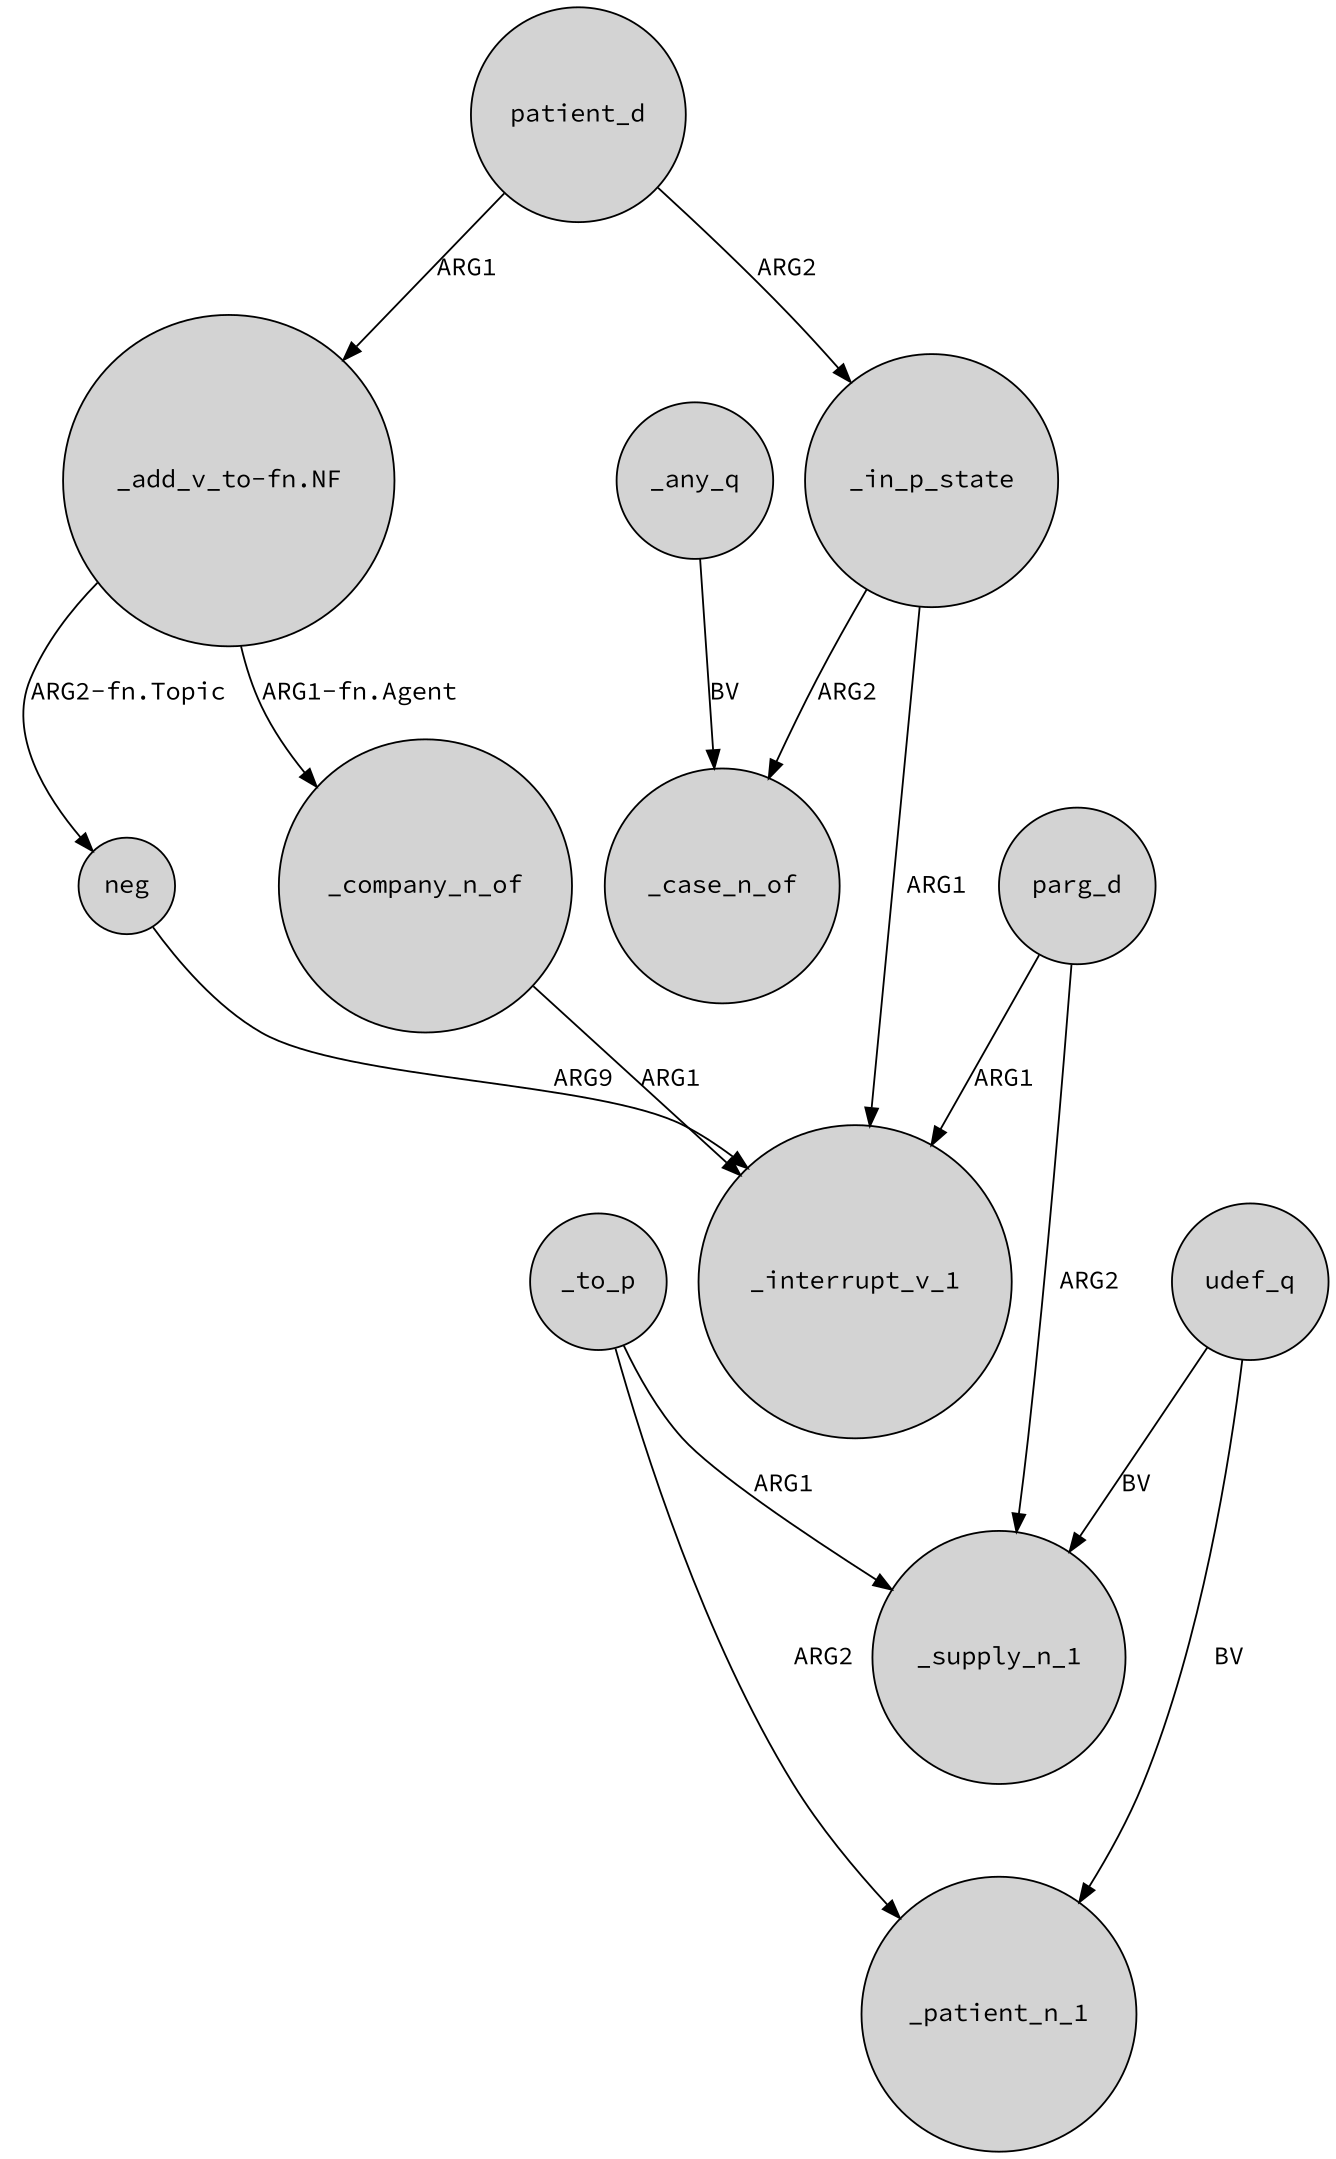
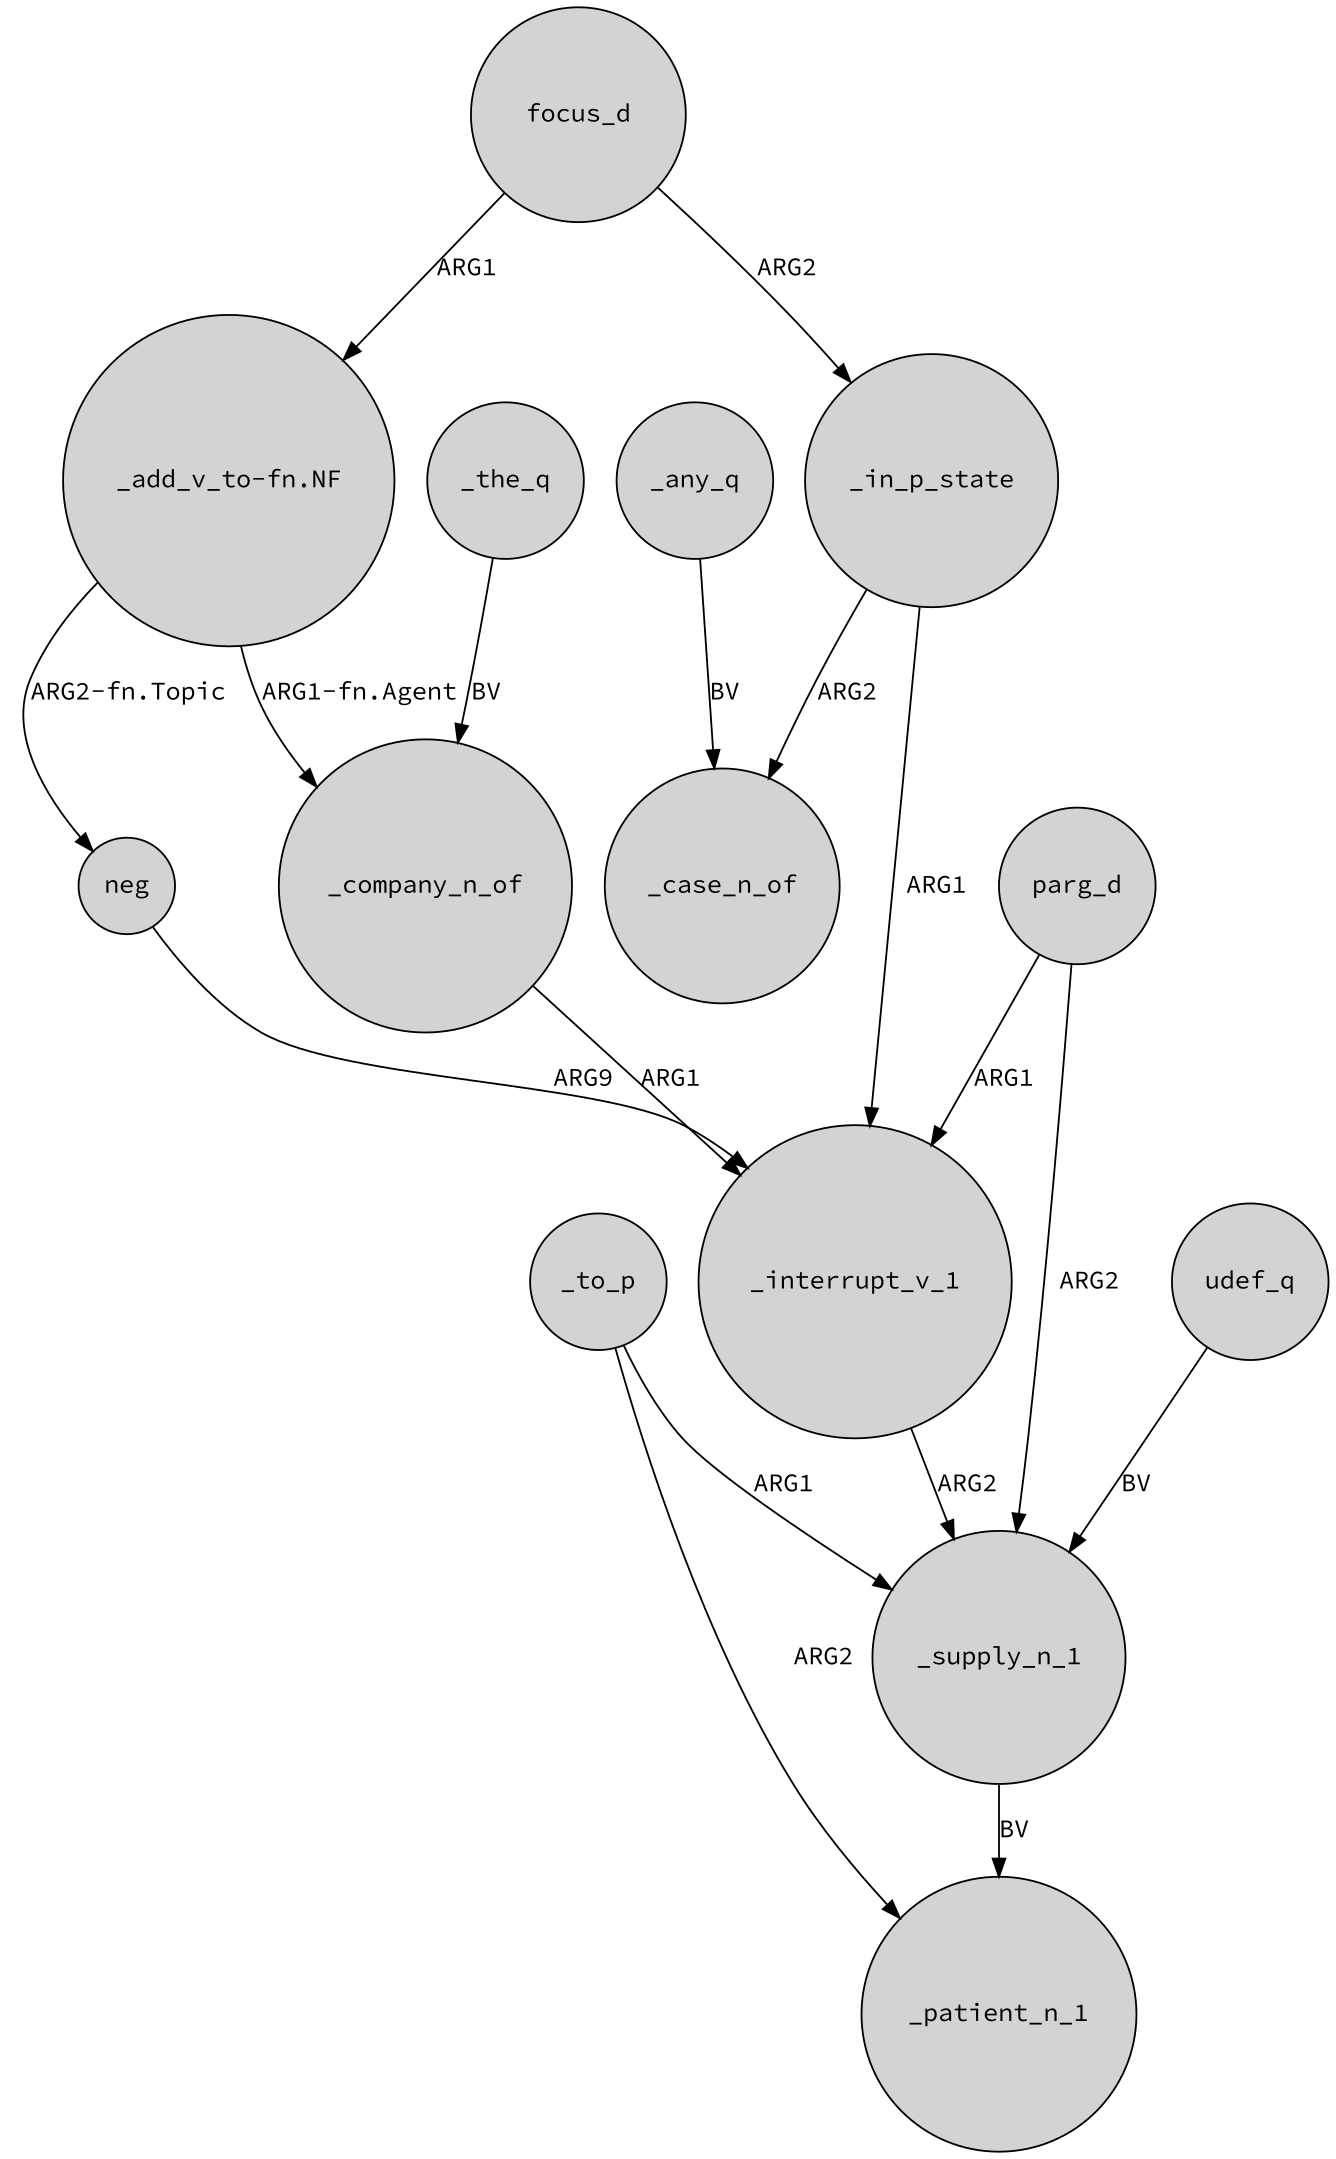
(578, 115) -> (578, 115)
none -> (506, 481)
none -> (929, 1475)
(1192, 1631) -> (999, 1821)
